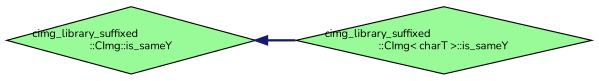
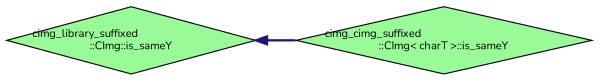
(444, 40) -> (444, 40)
